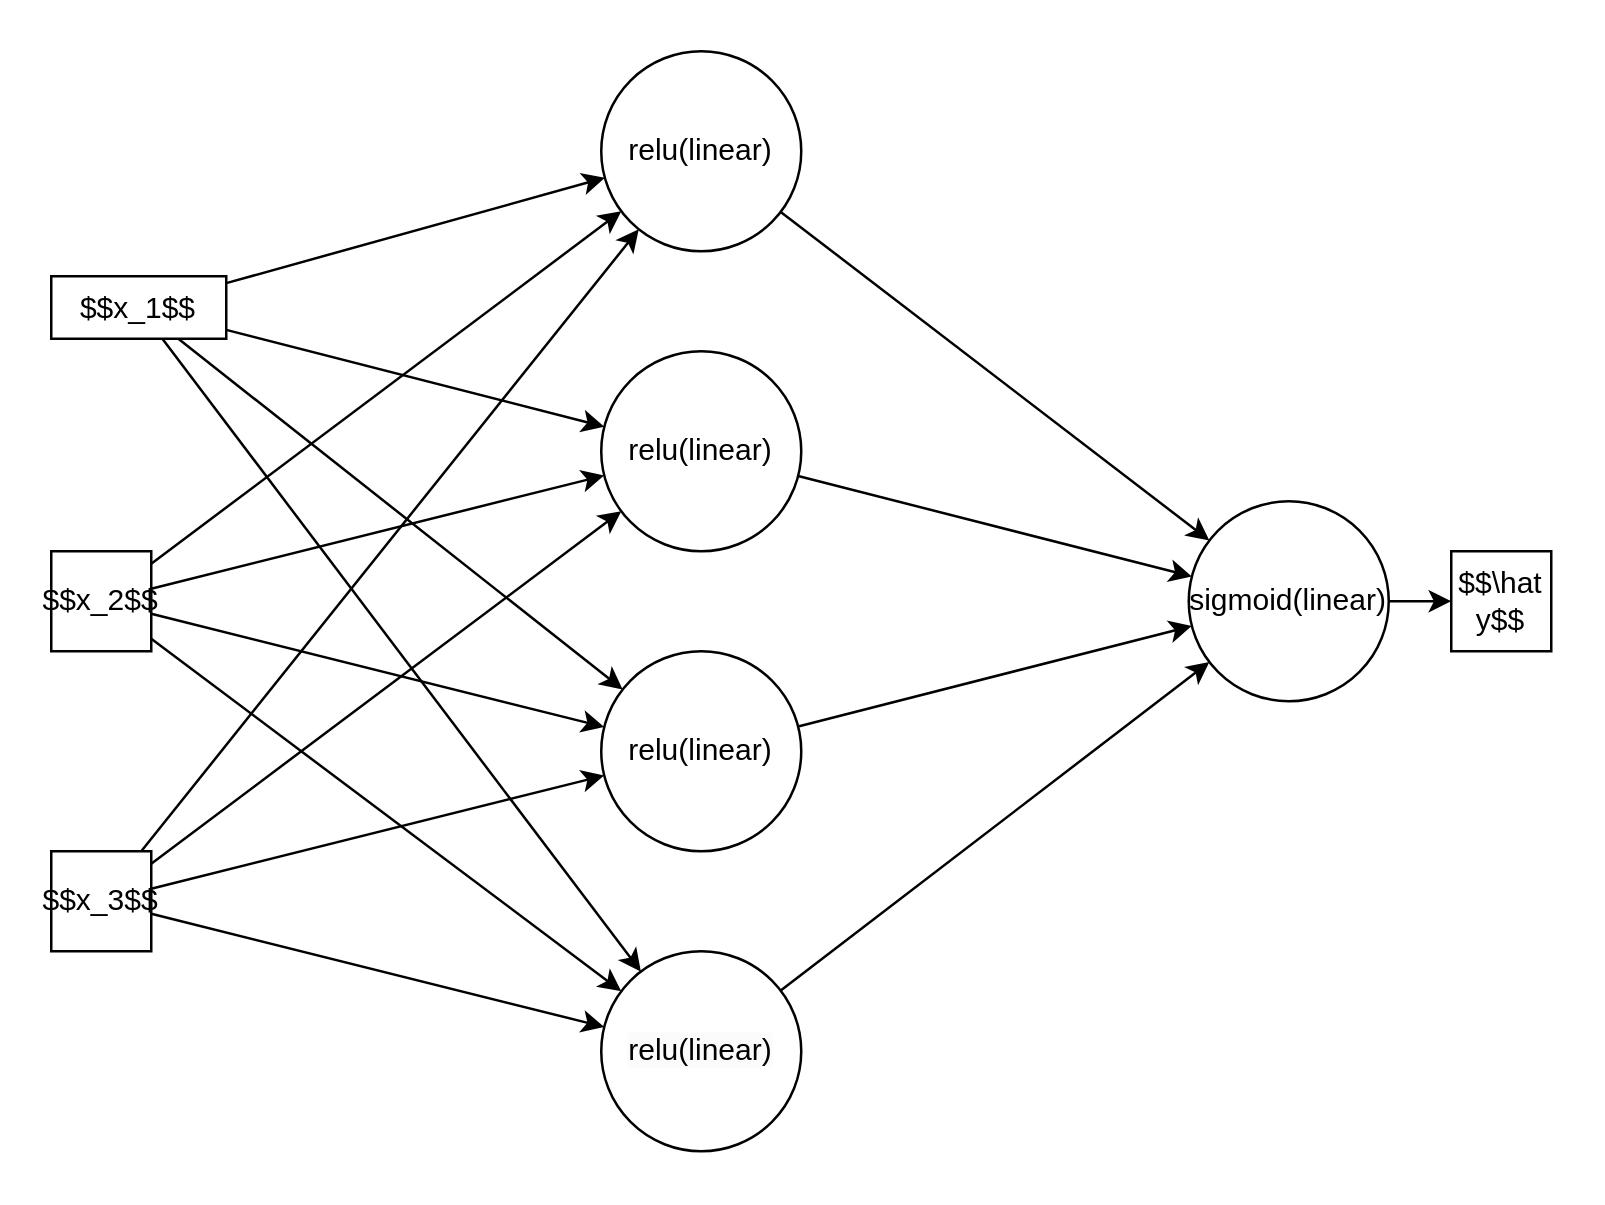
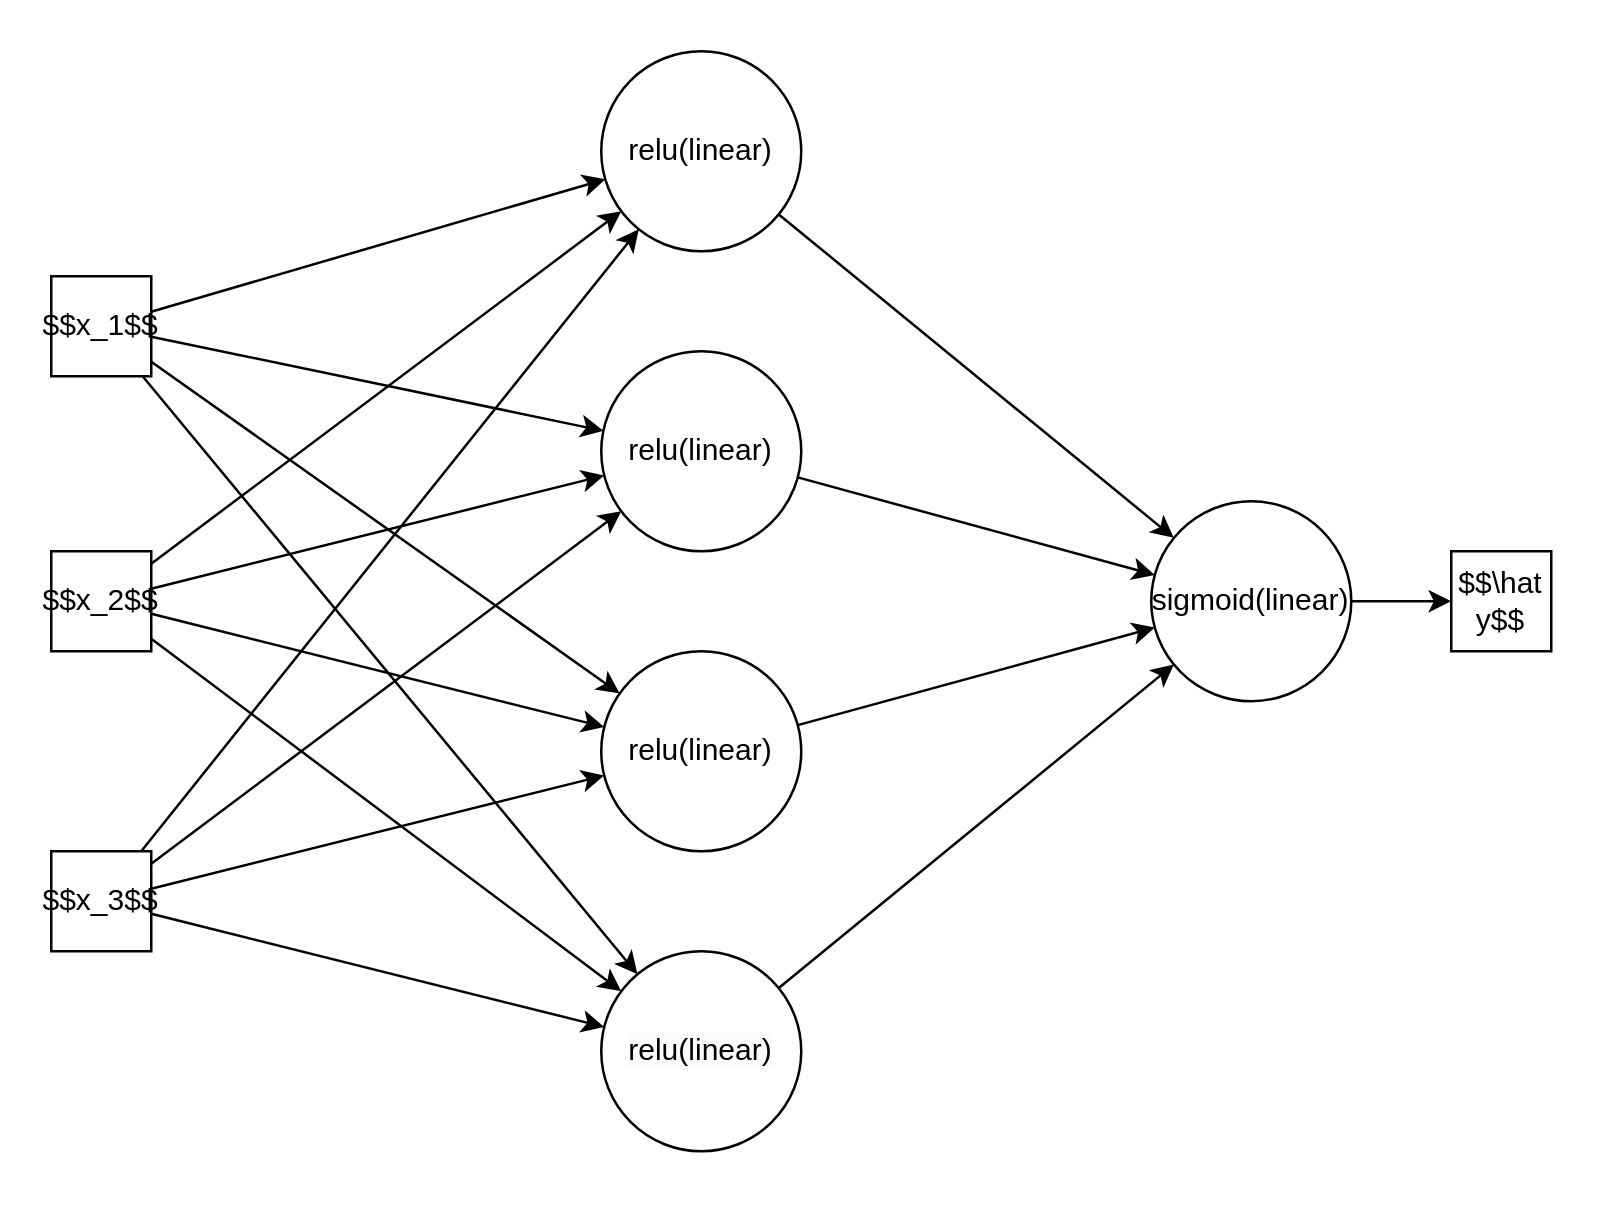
(139, 308) -> (101, 326)
(1289, 601) -> (1251, 601)
